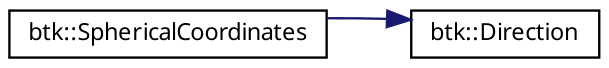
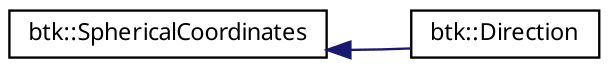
(357, 18) -> (380, 49)
